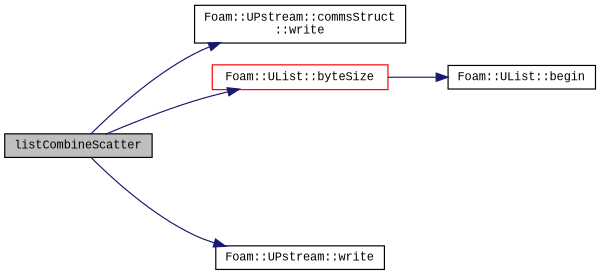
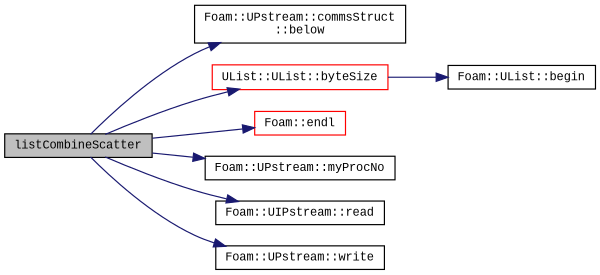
(300, 24) -> (300, 24)
(300, 77) -> (300, 77)
none -> (300, 123)
none -> (300, 168)
none -> (300, 213)
